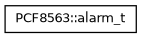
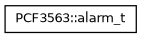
(71, 19) -> (71, 19)
